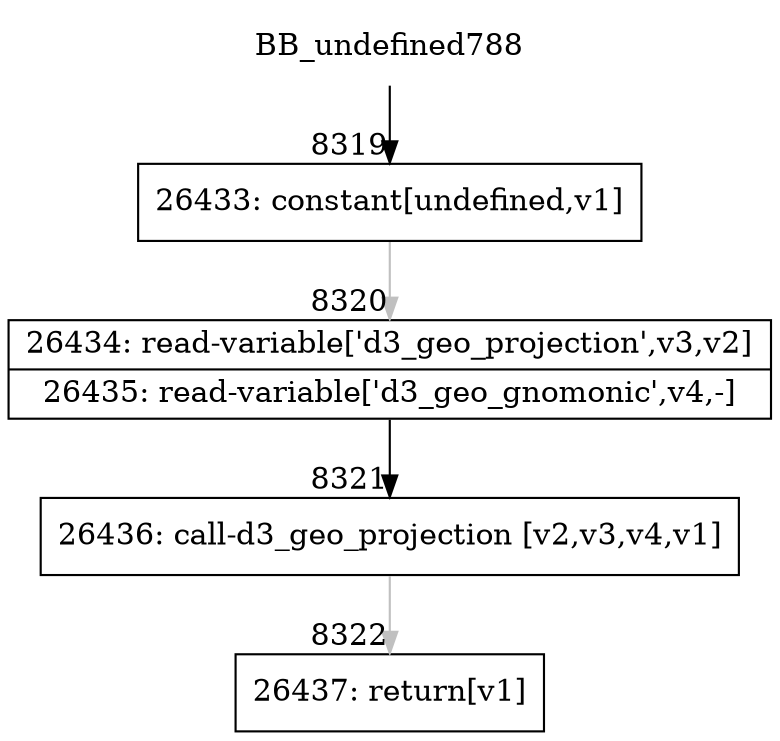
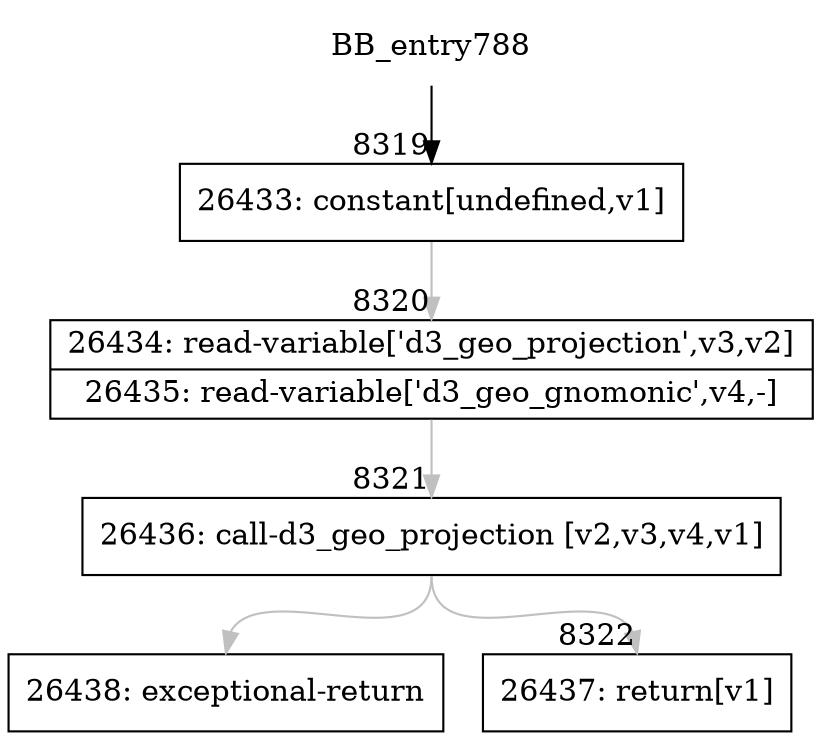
(390, 47) -> (432, 47)
(390, 447) -> (432, 447)
none -> (226, 693)
